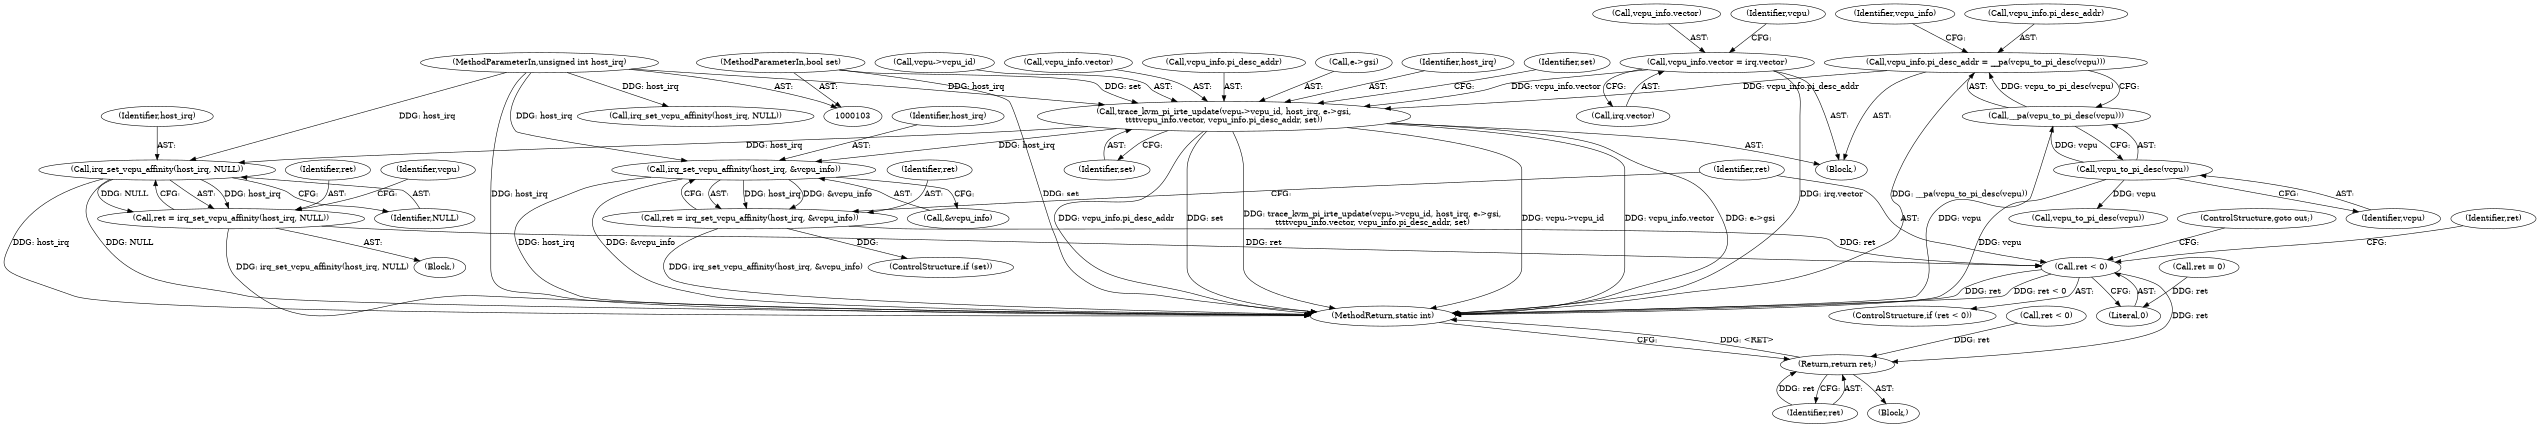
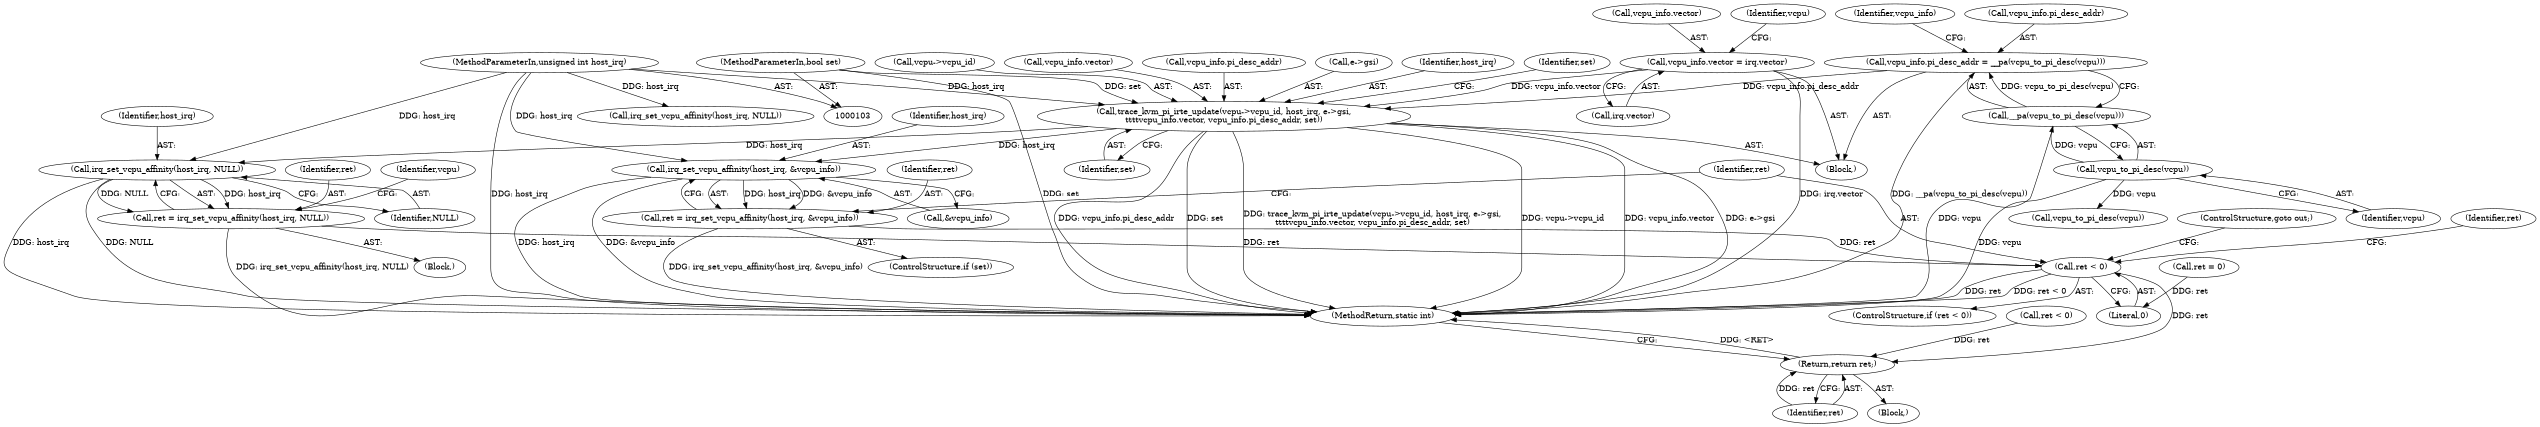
(869, 243) -> (867, 243)
